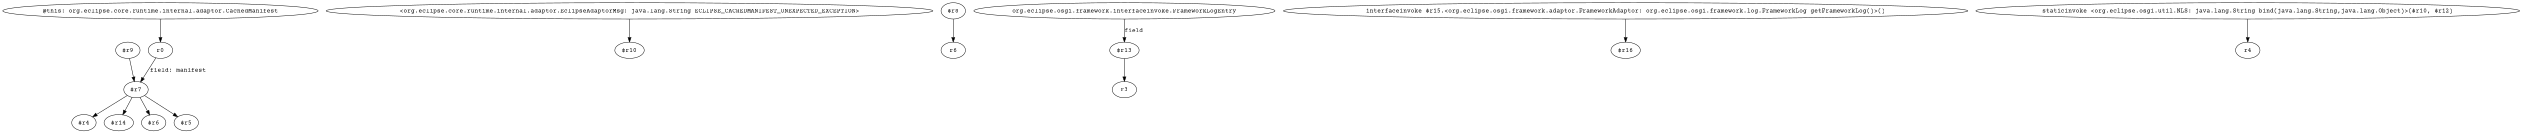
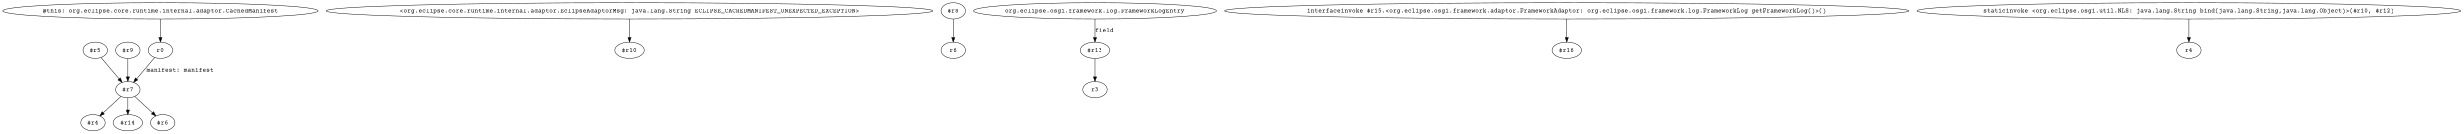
(1124, 11) -> (1095, 11)
(178, 70) -> (180, 70)
(159, 105) -> (110, 68)
